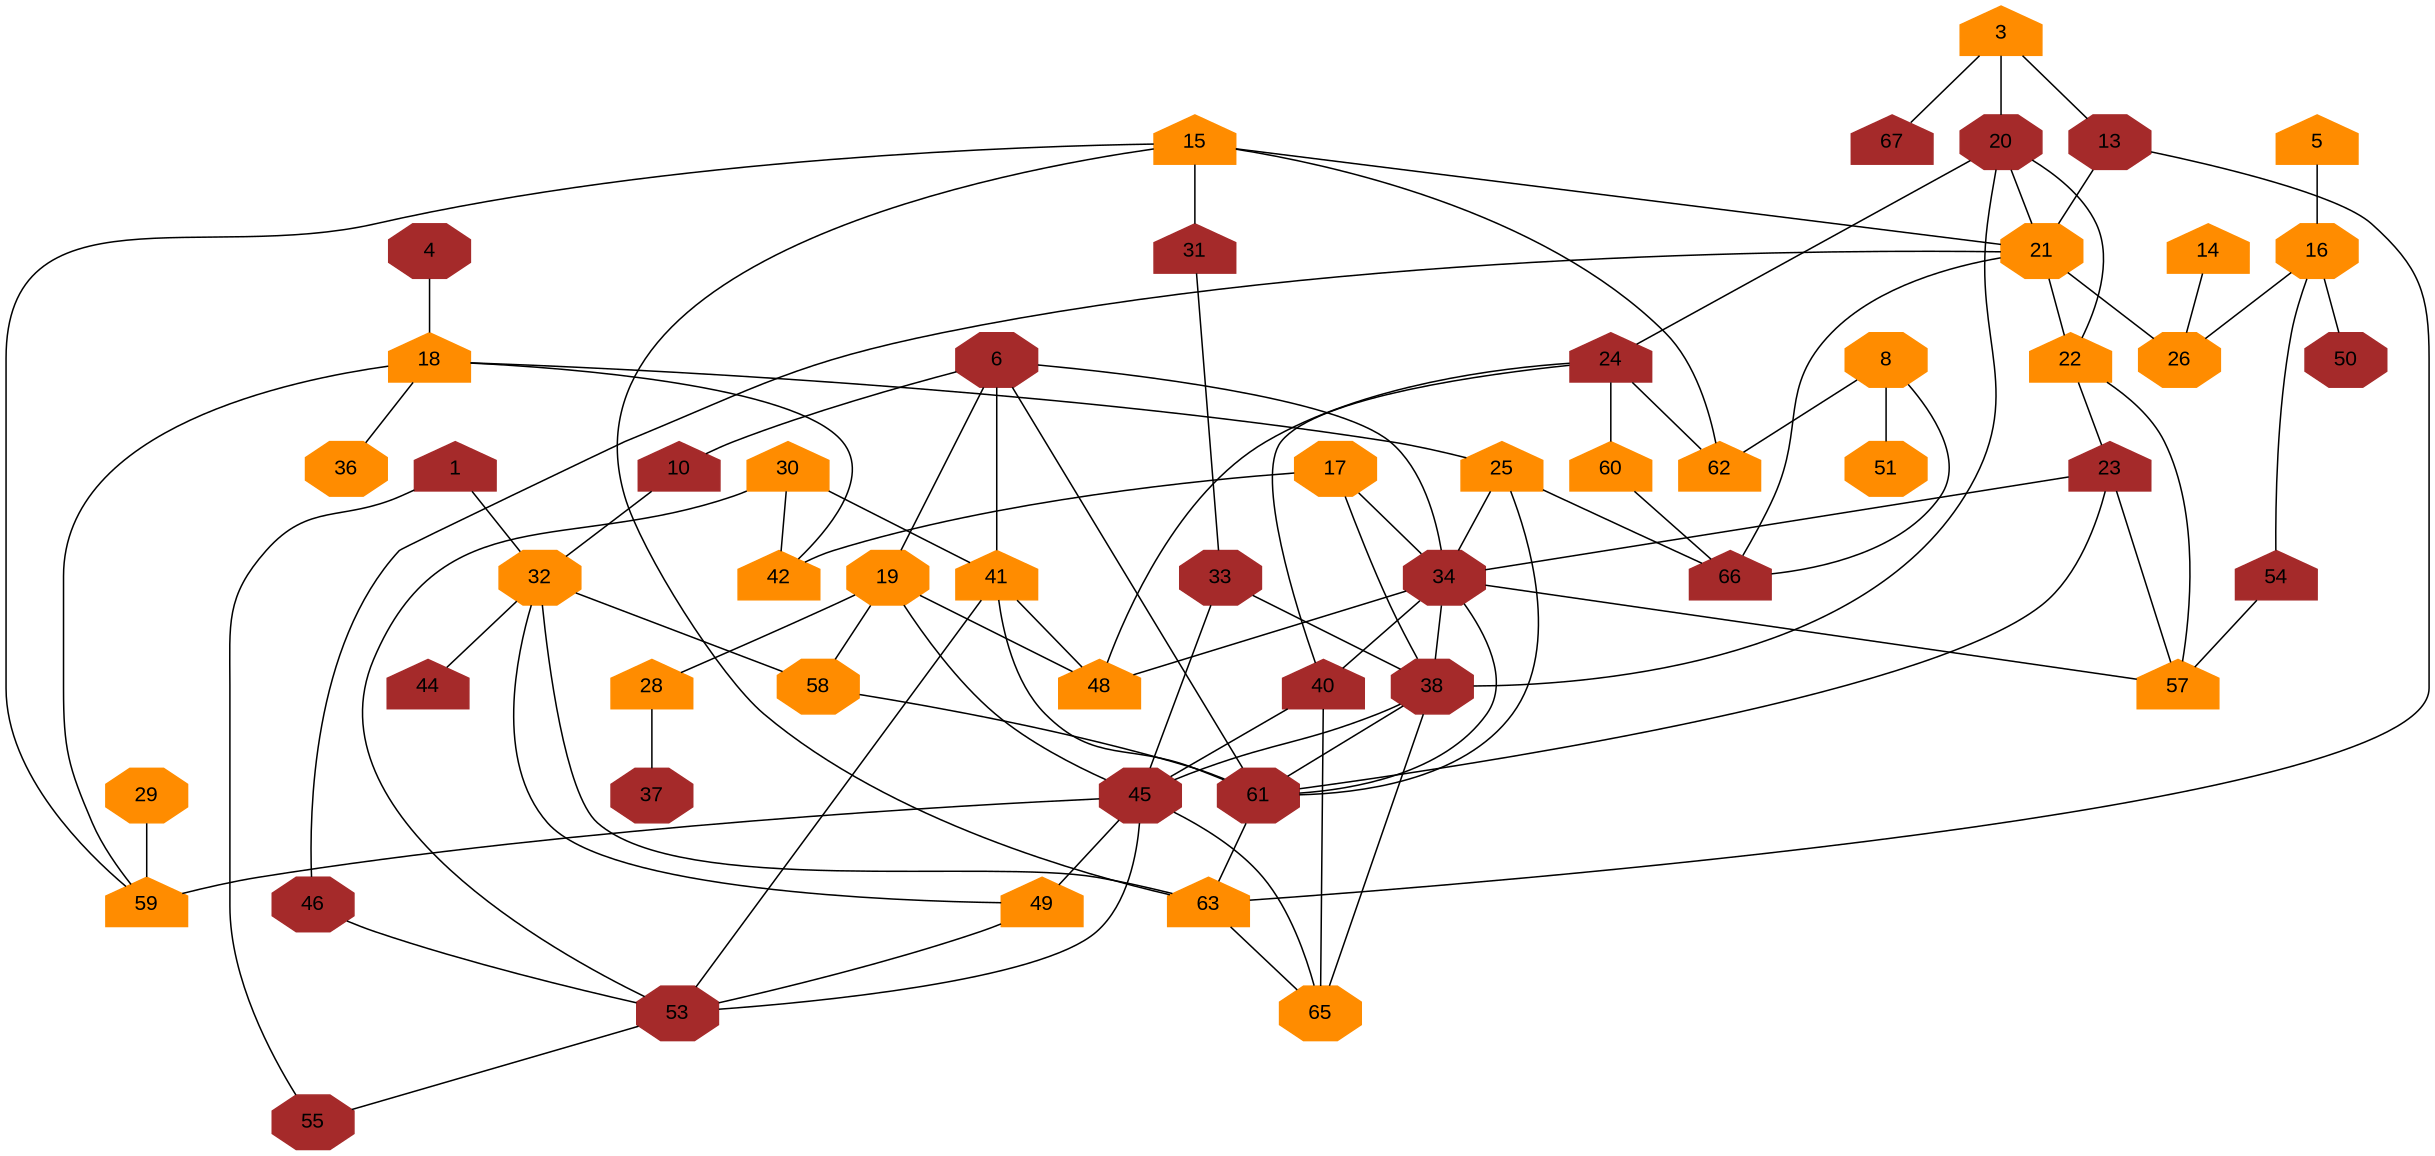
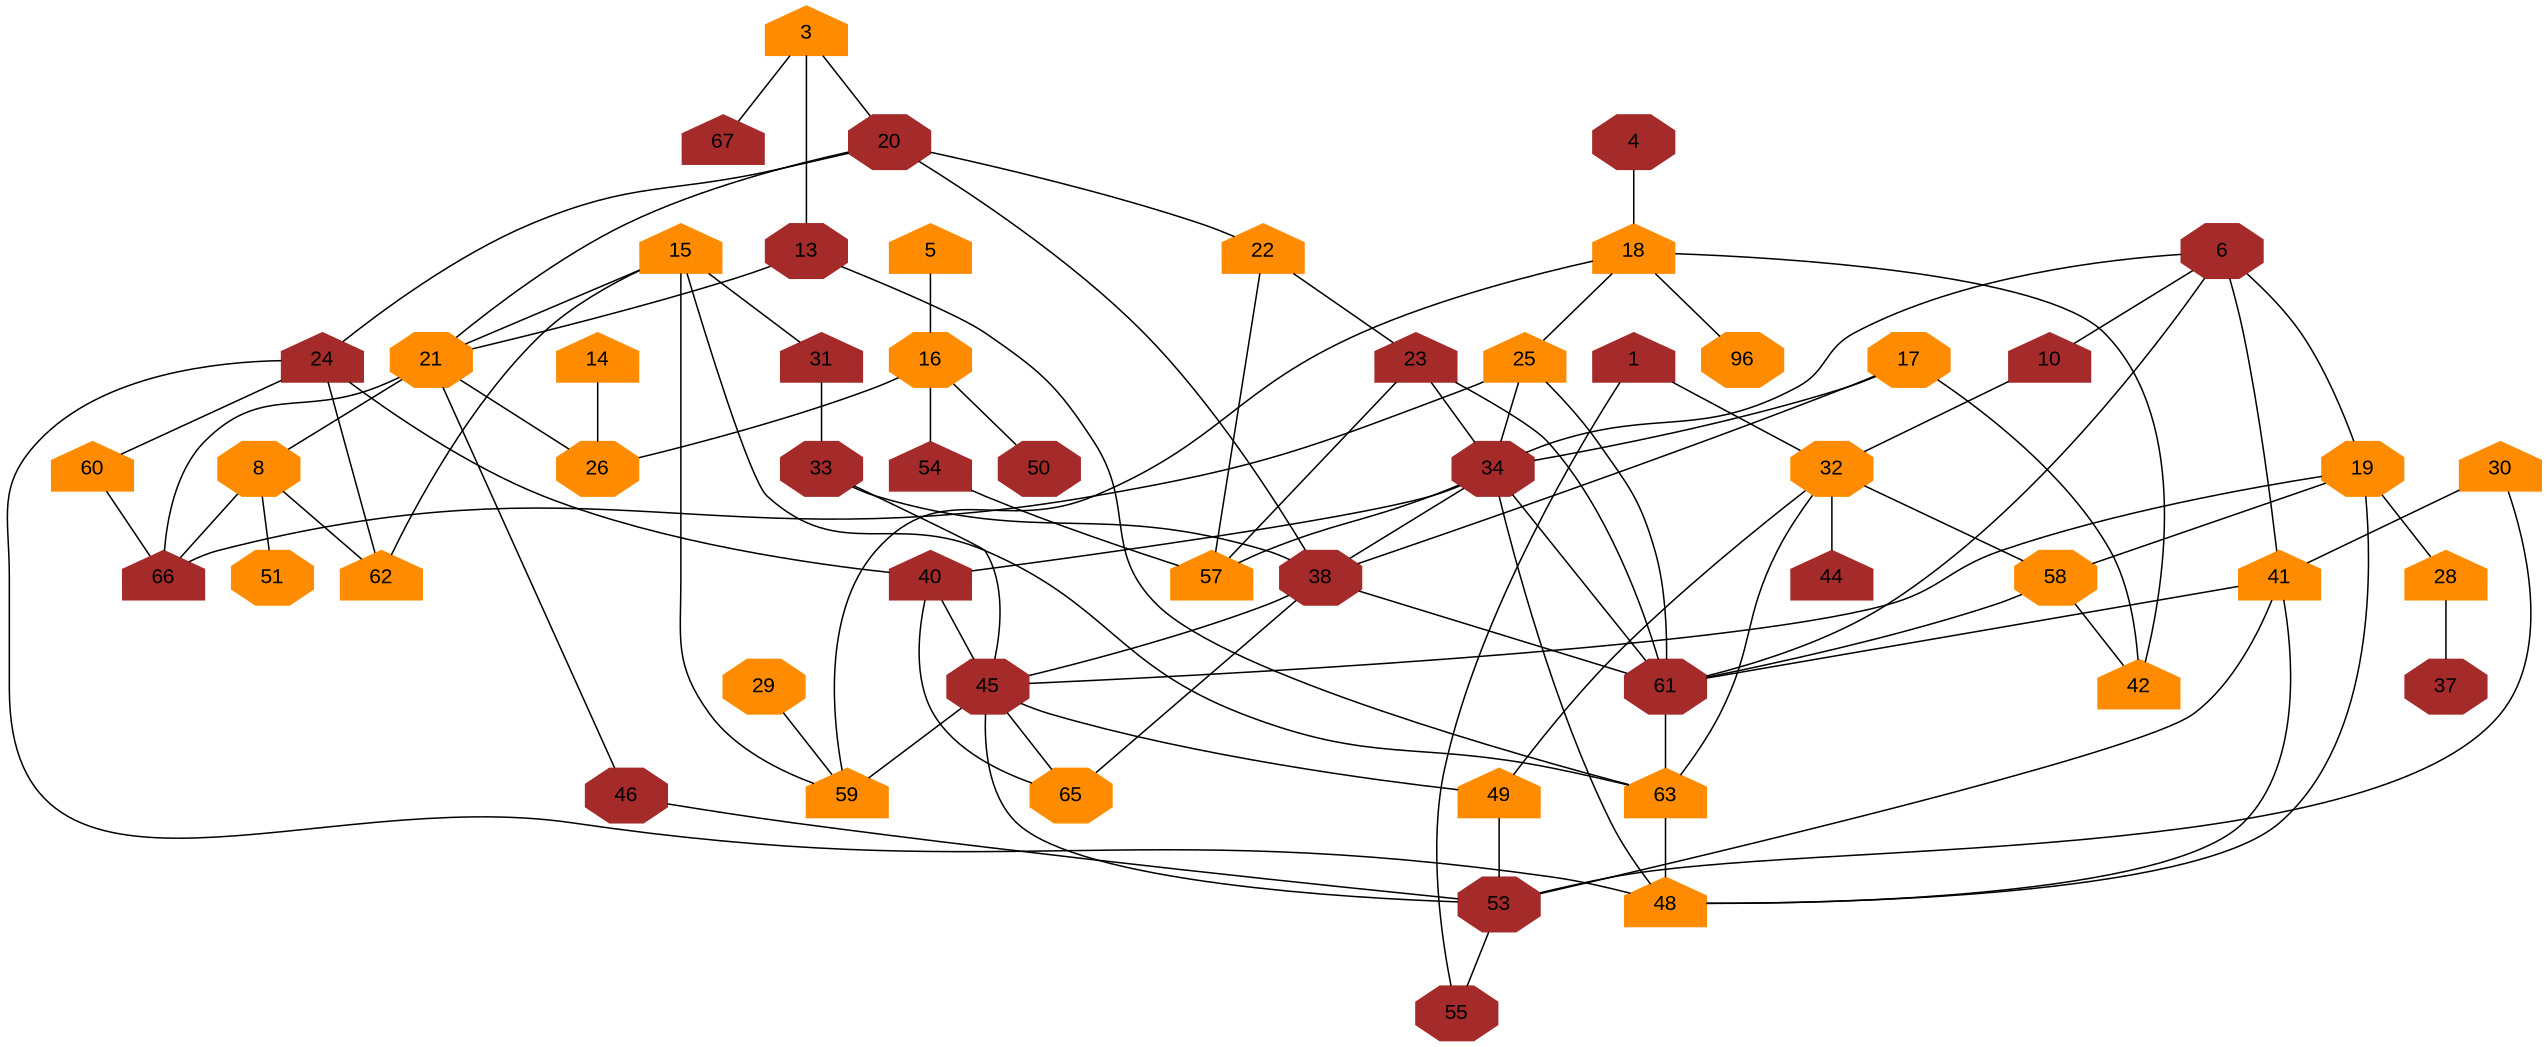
(2057, 307) -> (348, 413)
(346, 469) -> (1743, 360)
(784, 521) -> (2099, 635)
(1264, 958) -> (1666, 848)
